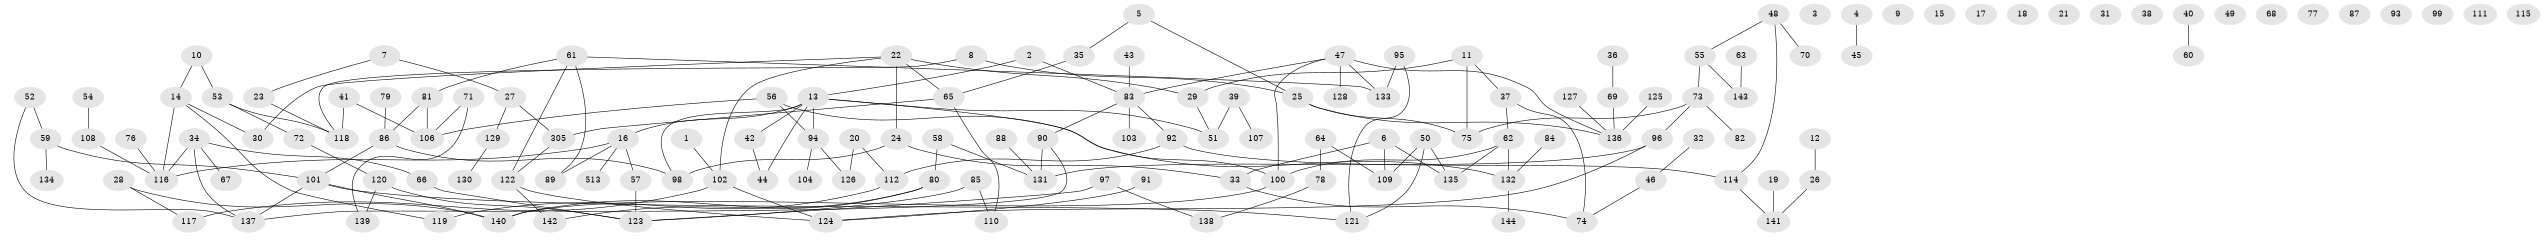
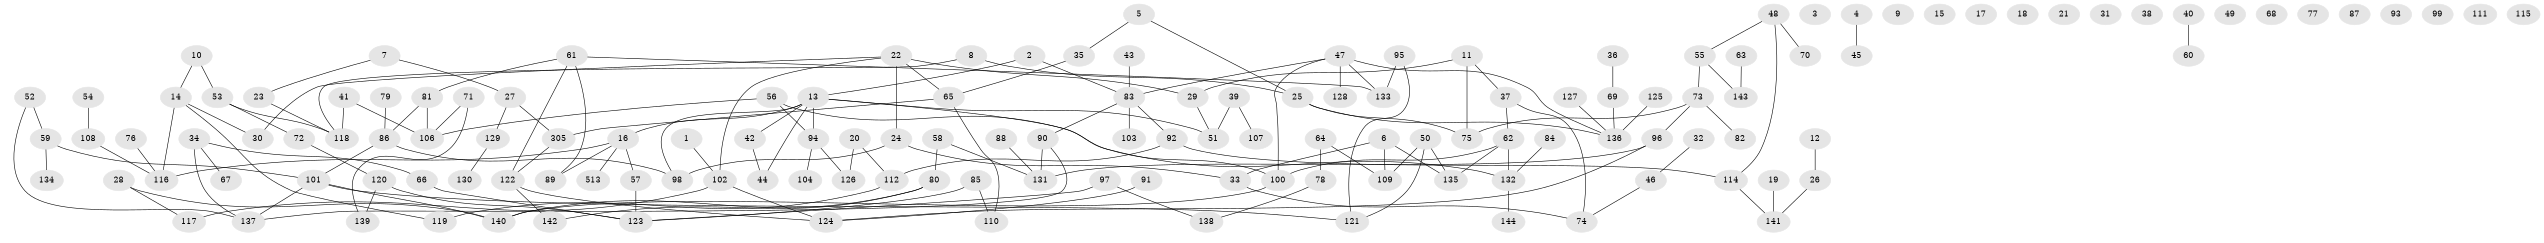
(178, 160) -> none
